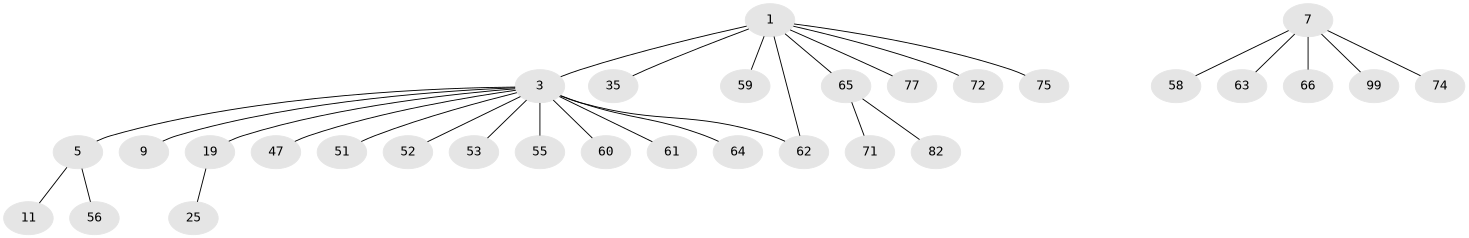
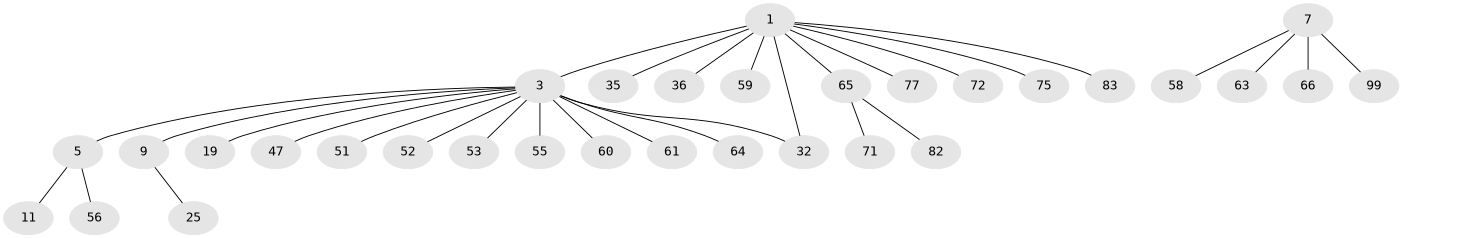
none -> (679, 86)
none -> (1110, 86)
(1440, 86) -> none
(804, 152) -> (804, 152)
(202, 185) -> (169, 185)
